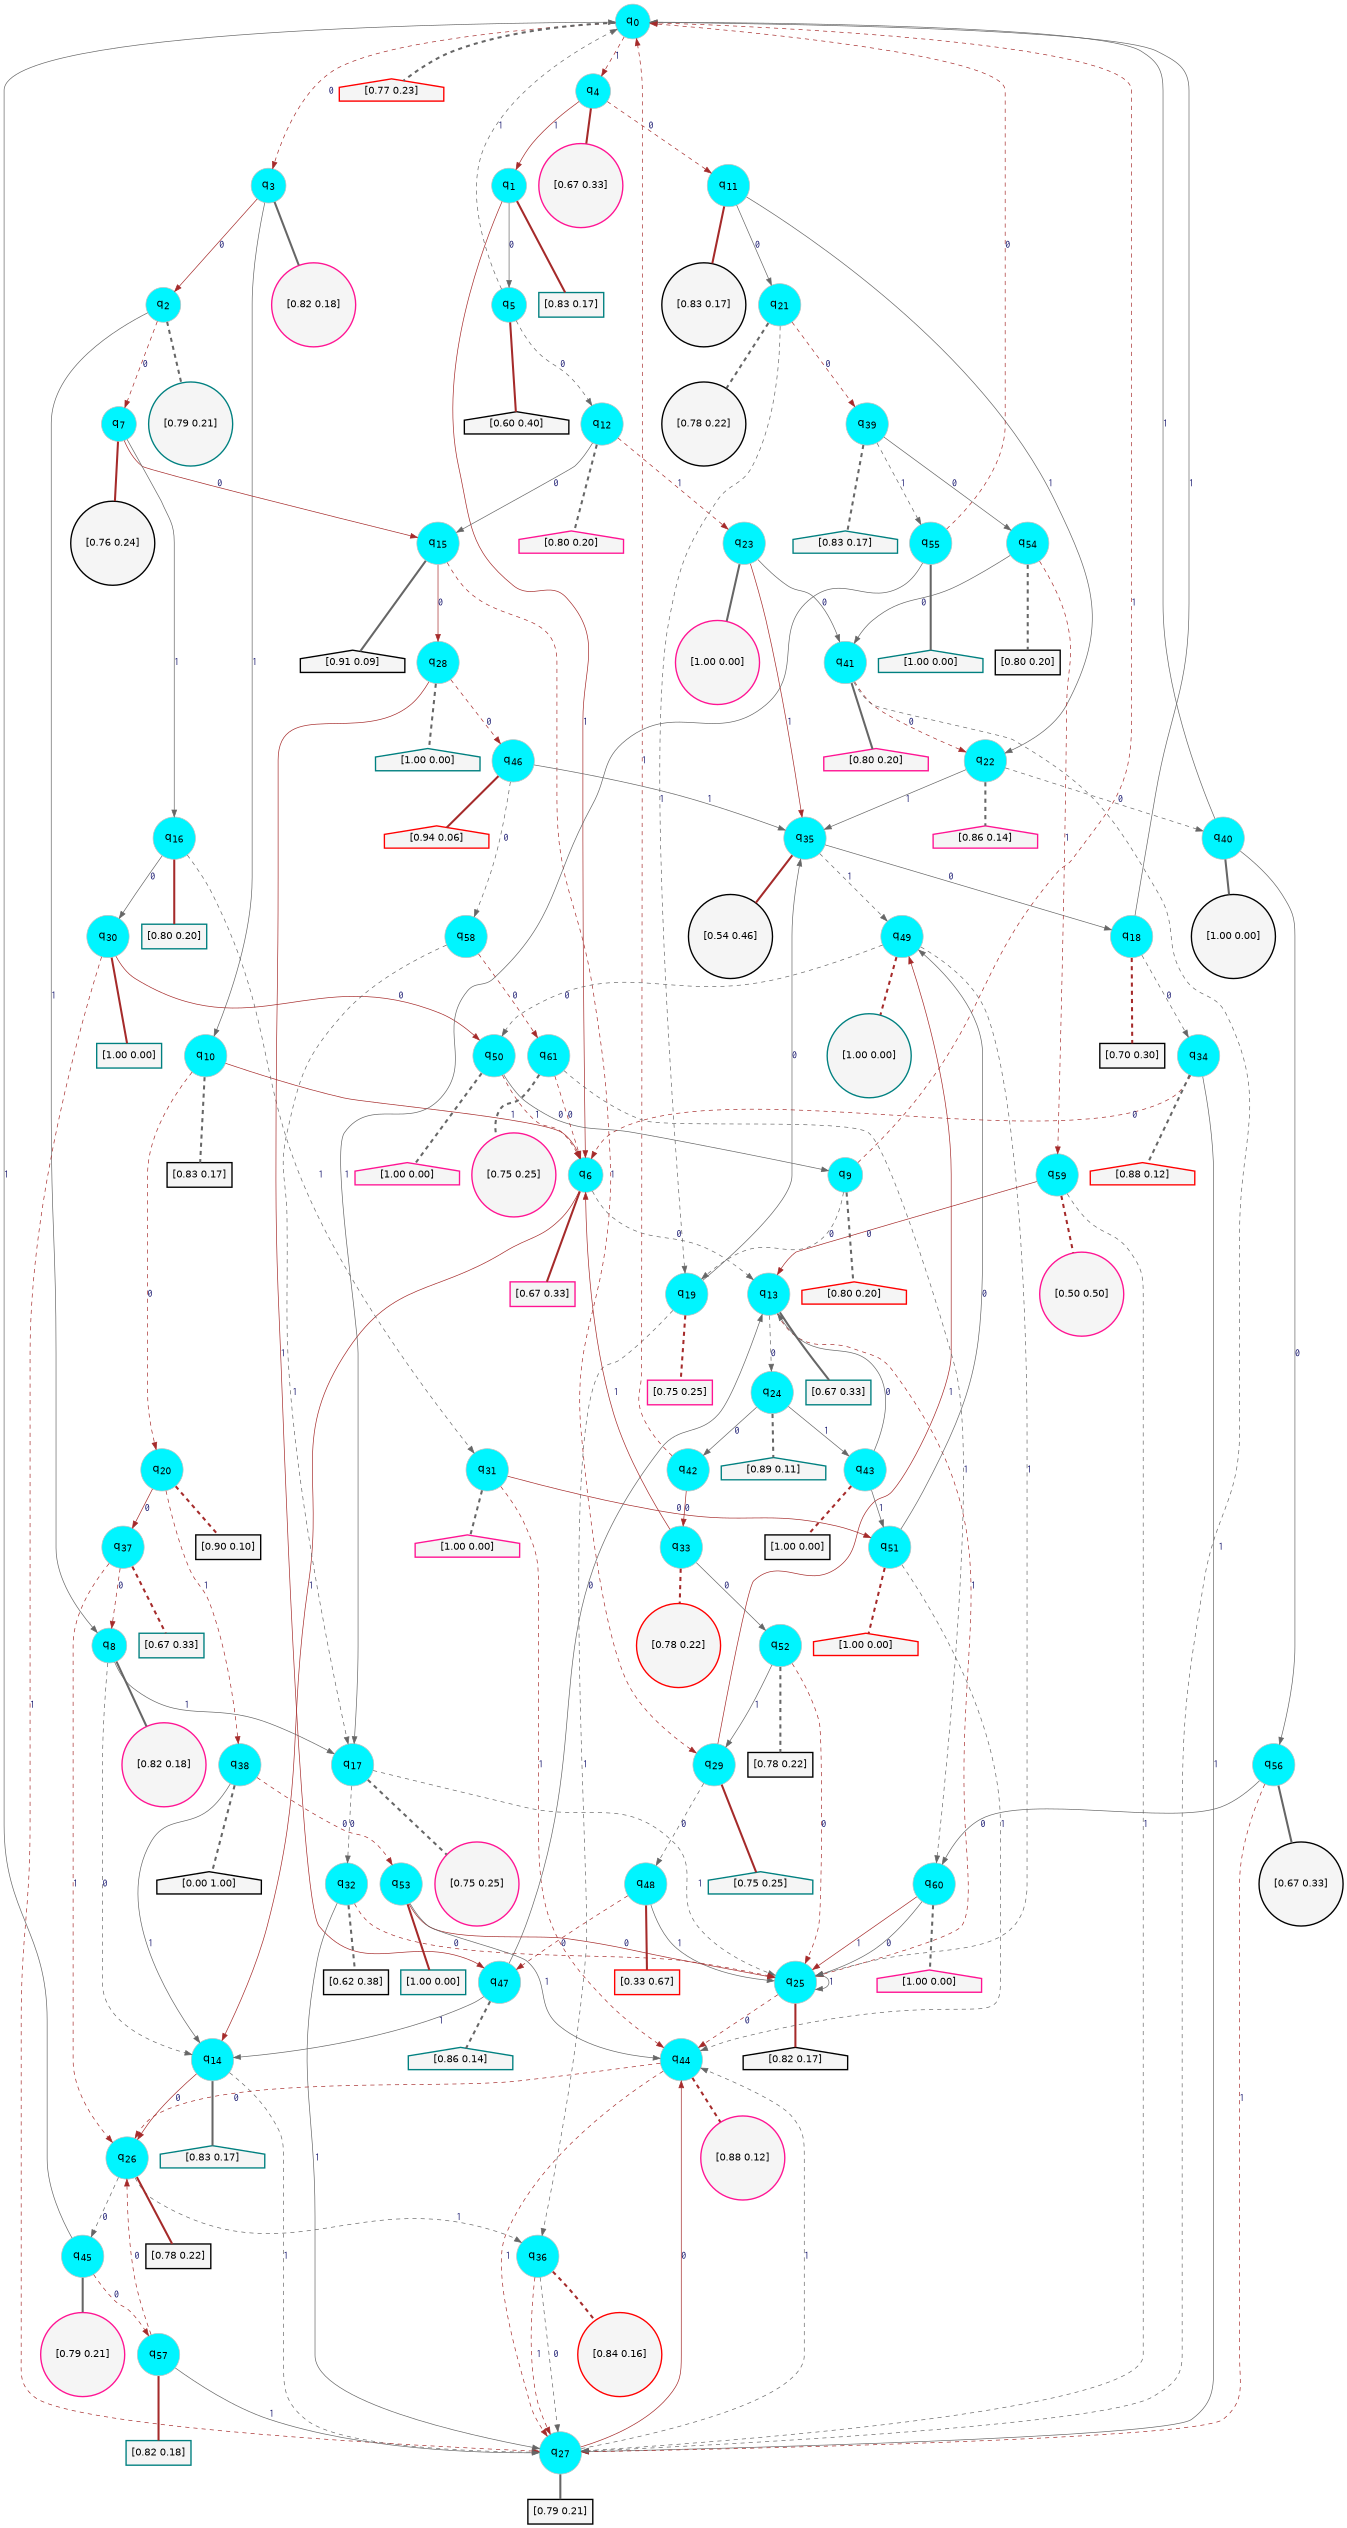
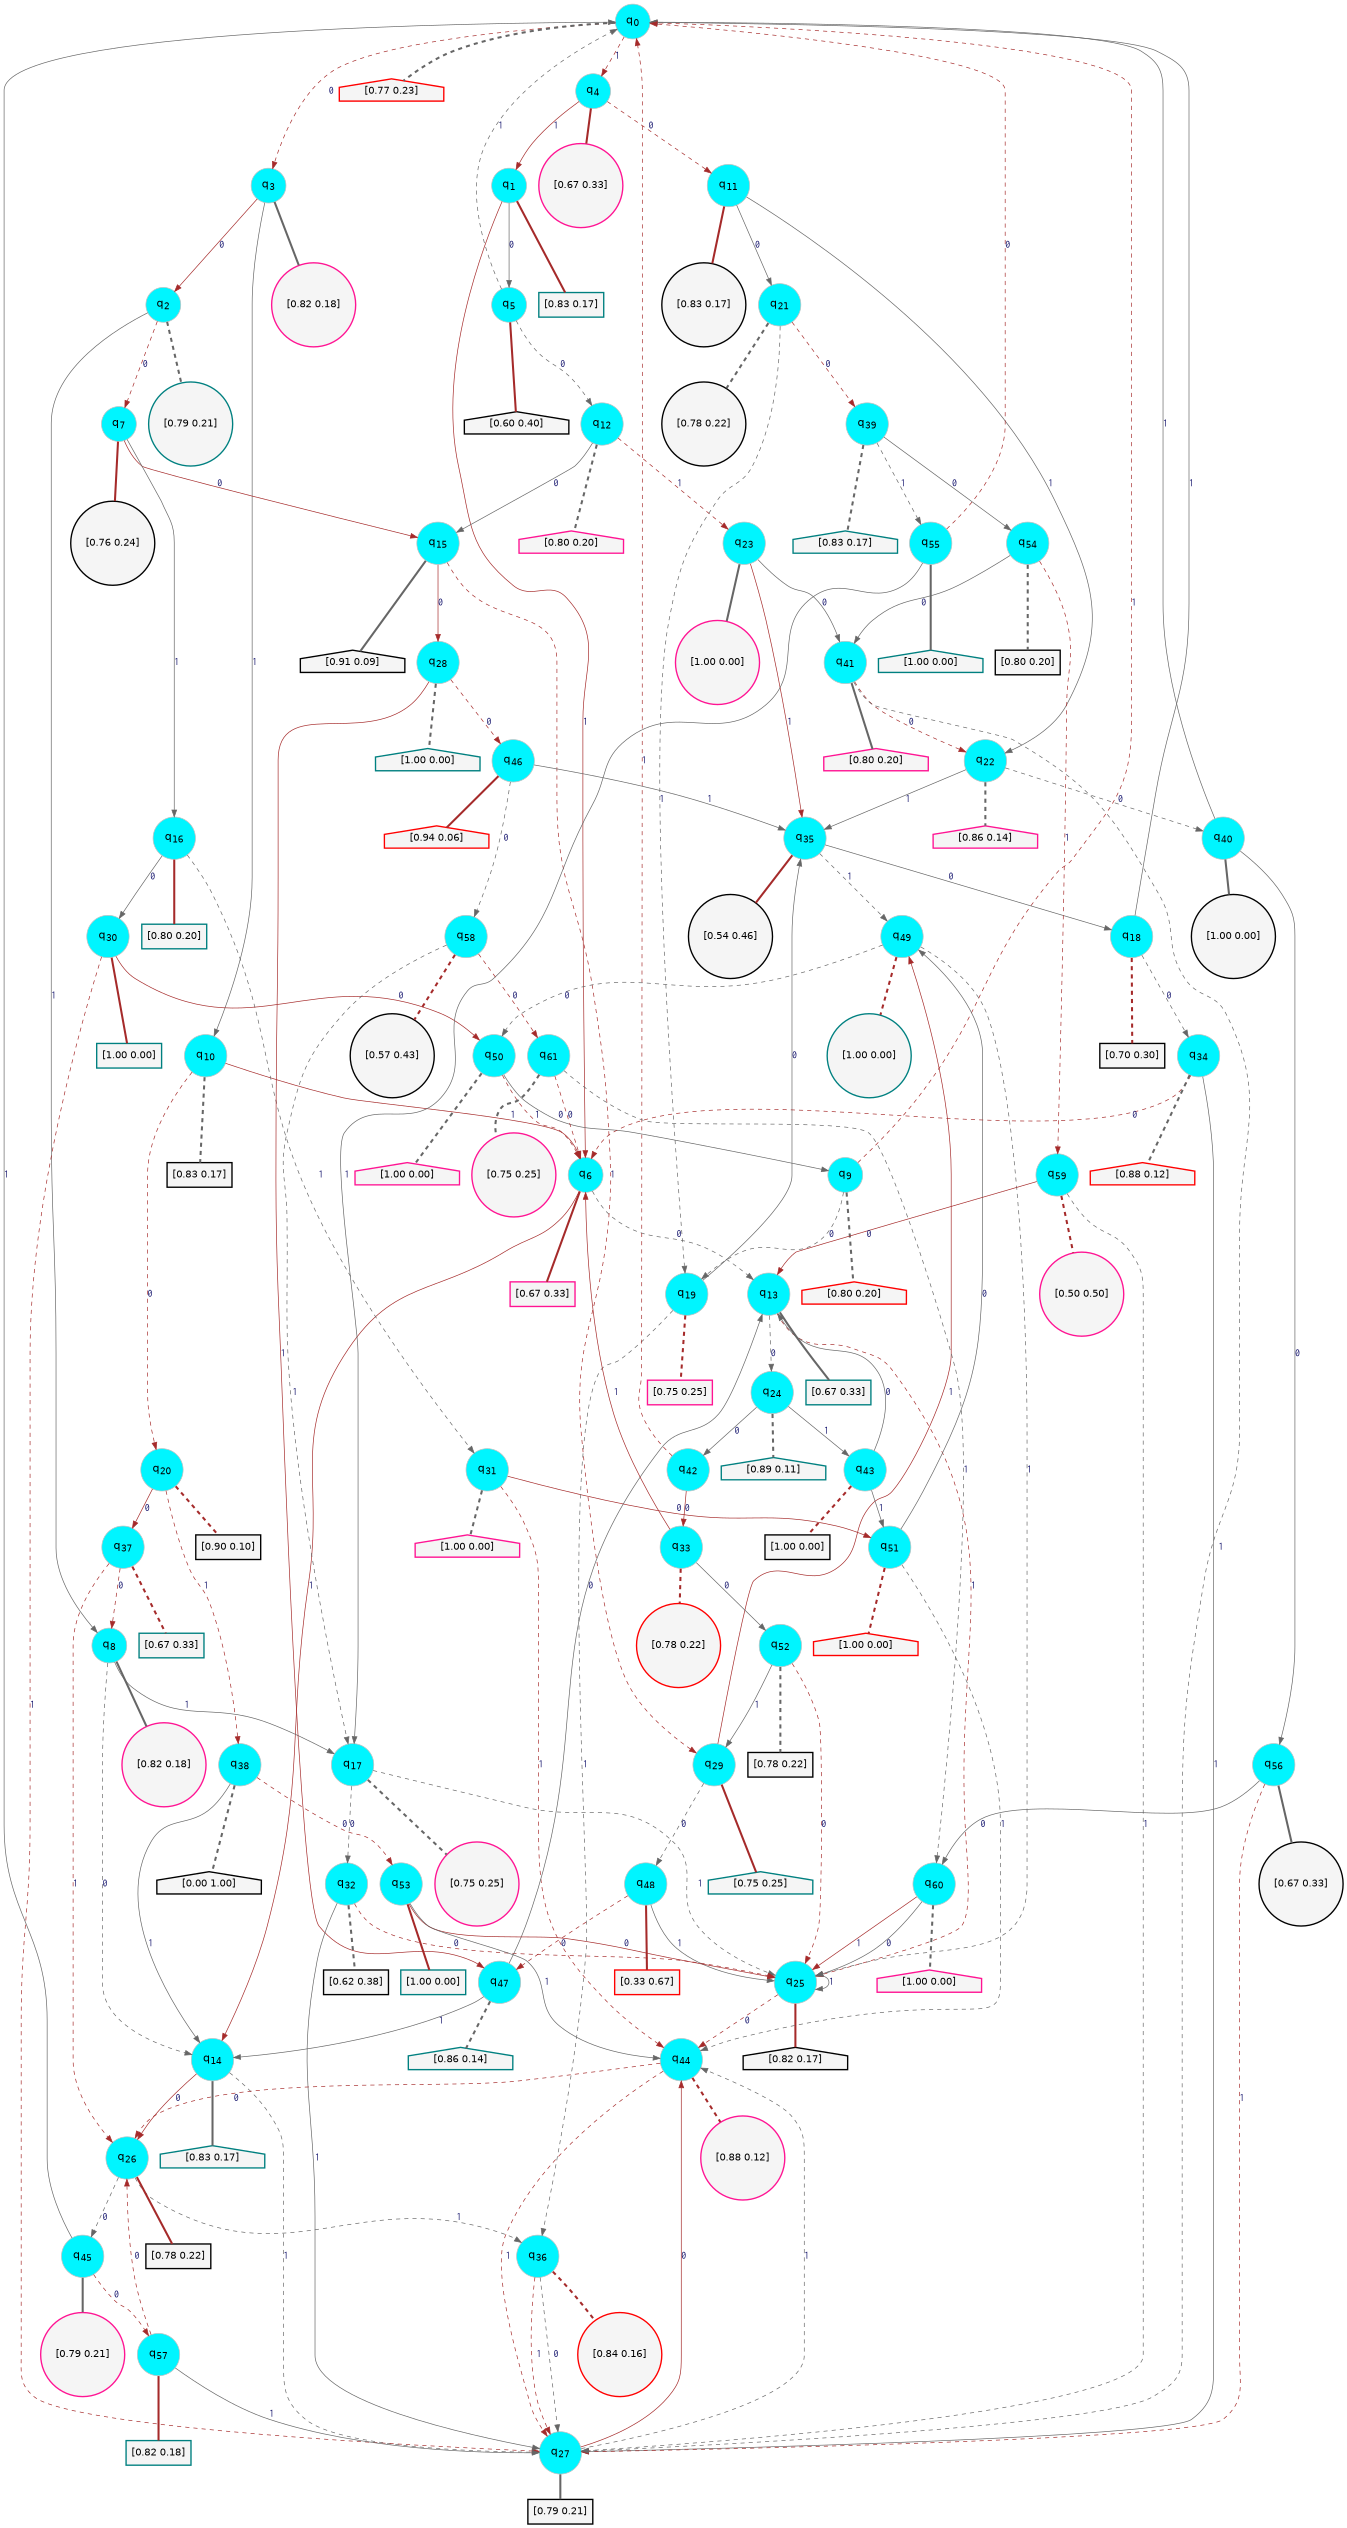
none -> (392, 1056)
